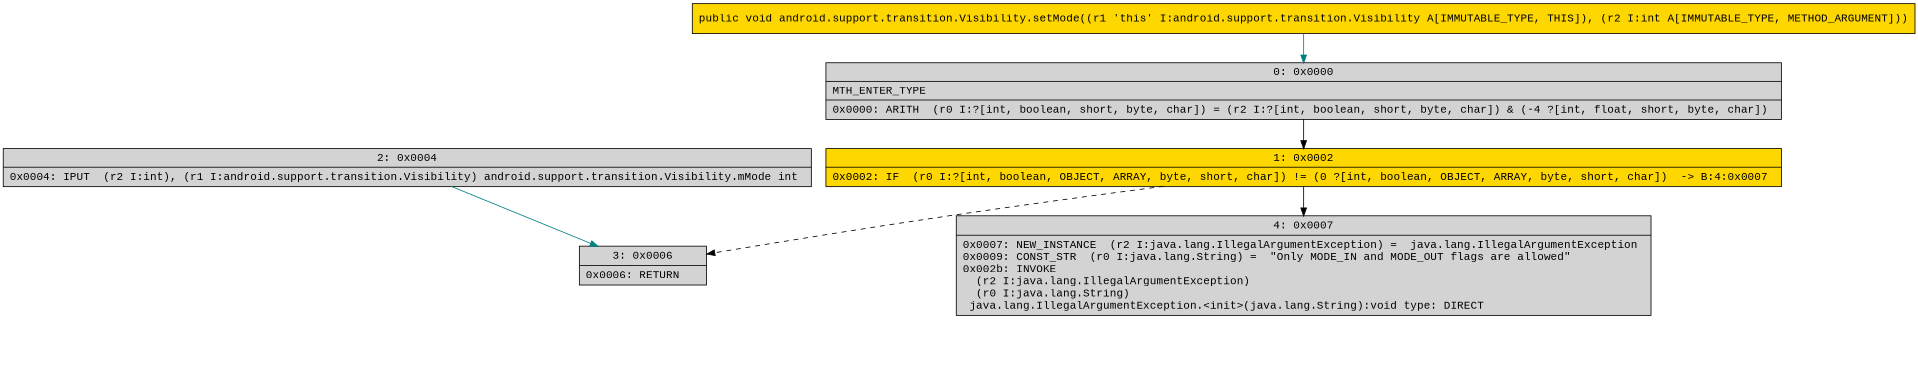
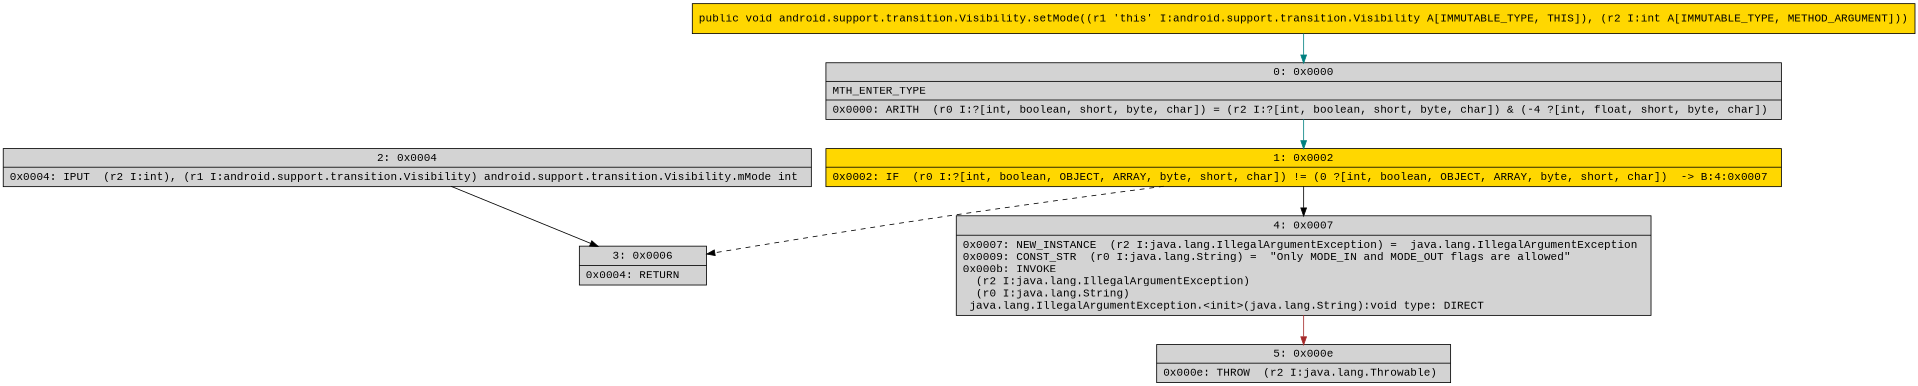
(1304, 130) -> (1304, 130)
(521, 215) -> (521, 215)
(1017, 269) -> (1017, 269)
(643, 275) -> (643, 275)
none -> (1304, 364)
